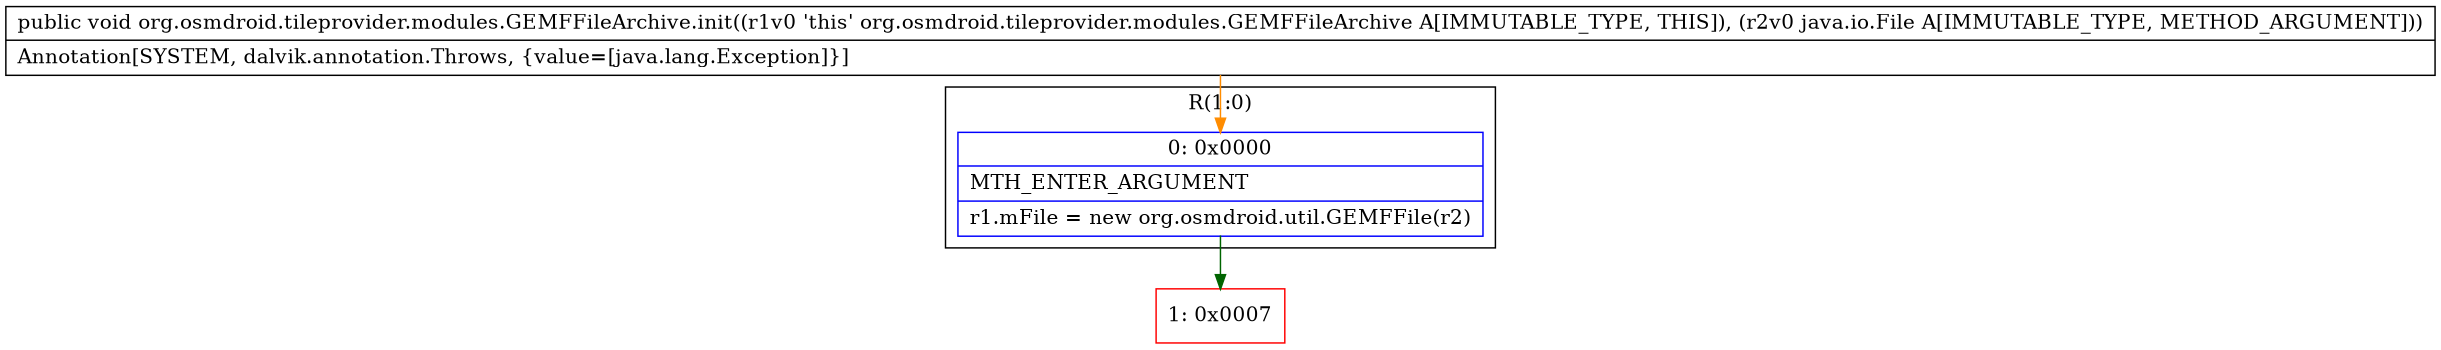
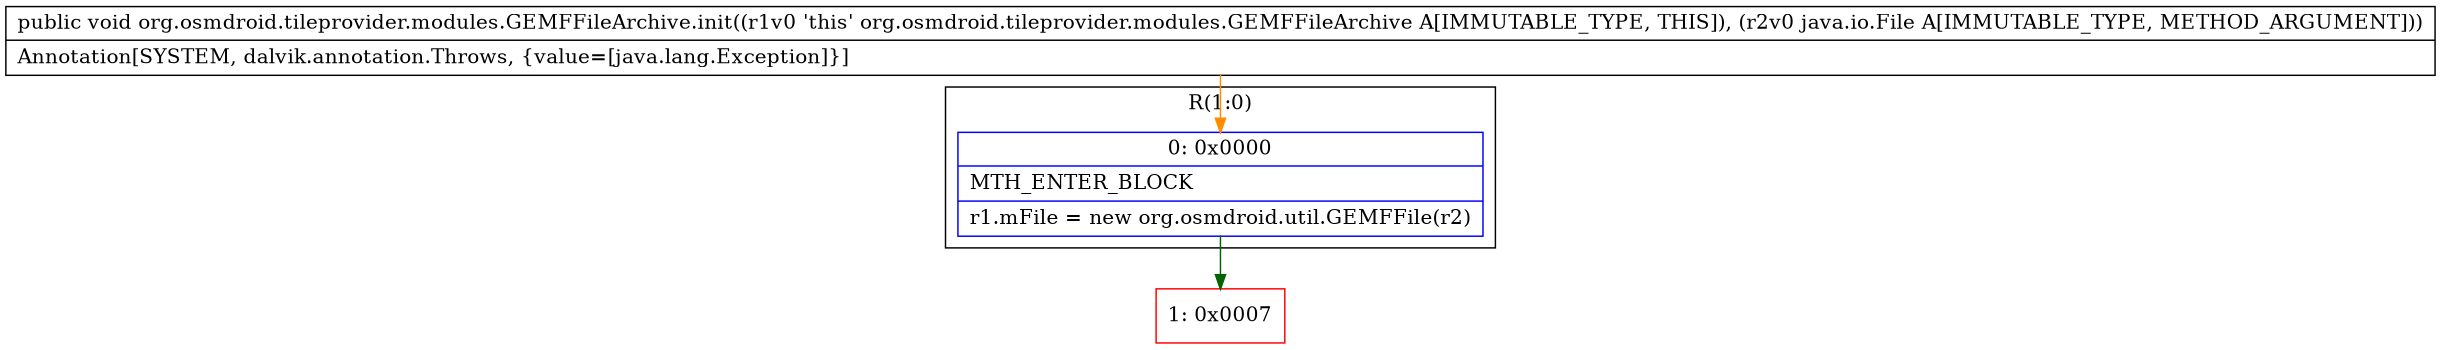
(1109, 183) -> (1082, 183)
